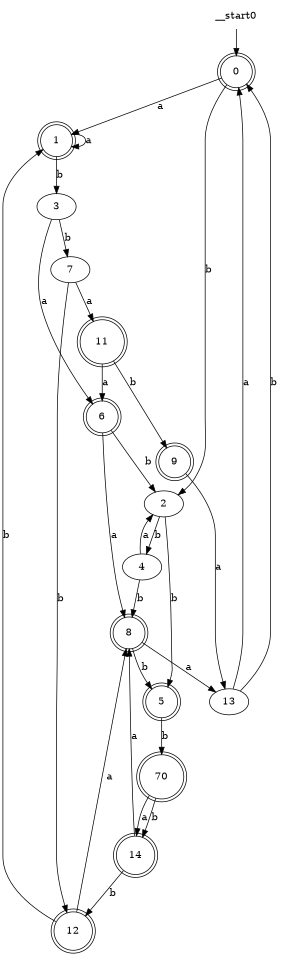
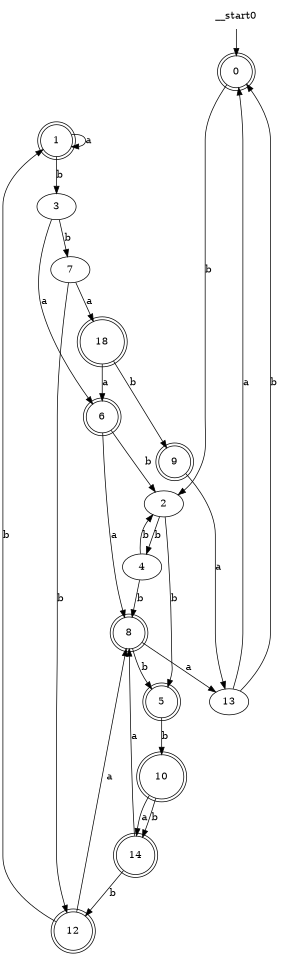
(150, 105) -> none
(102, 342) -> (102, 342)
(146, 535) -> (146, 535)
(162, 777) -> (162, 777)
